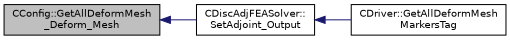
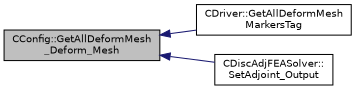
(338, 20) -> (183, 32)
